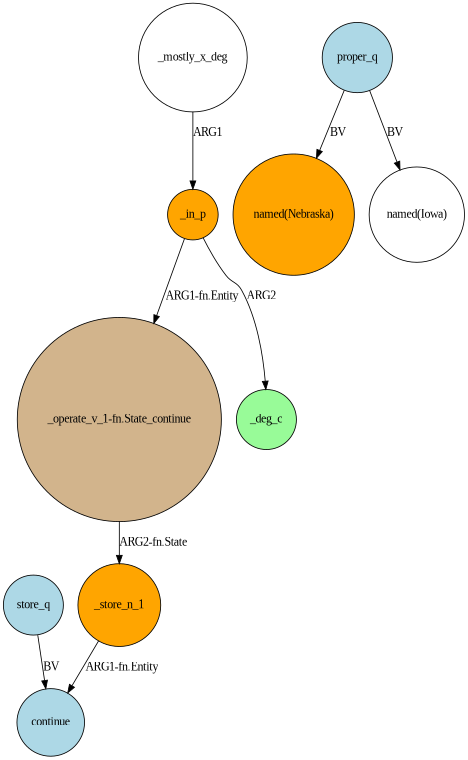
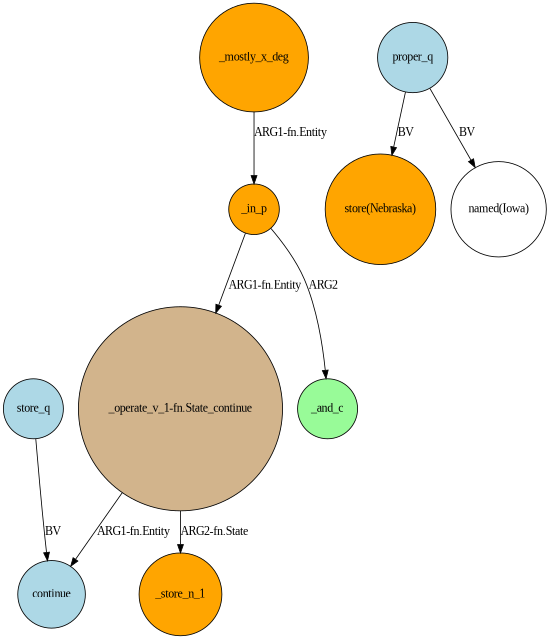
(193, 58) -> (254, 58)
(208, 133) -> (290, 133)
(294, 215) -> (380, 209)
(266, 420) -> (328, 409)
(85, 663) -> (99, 526)
